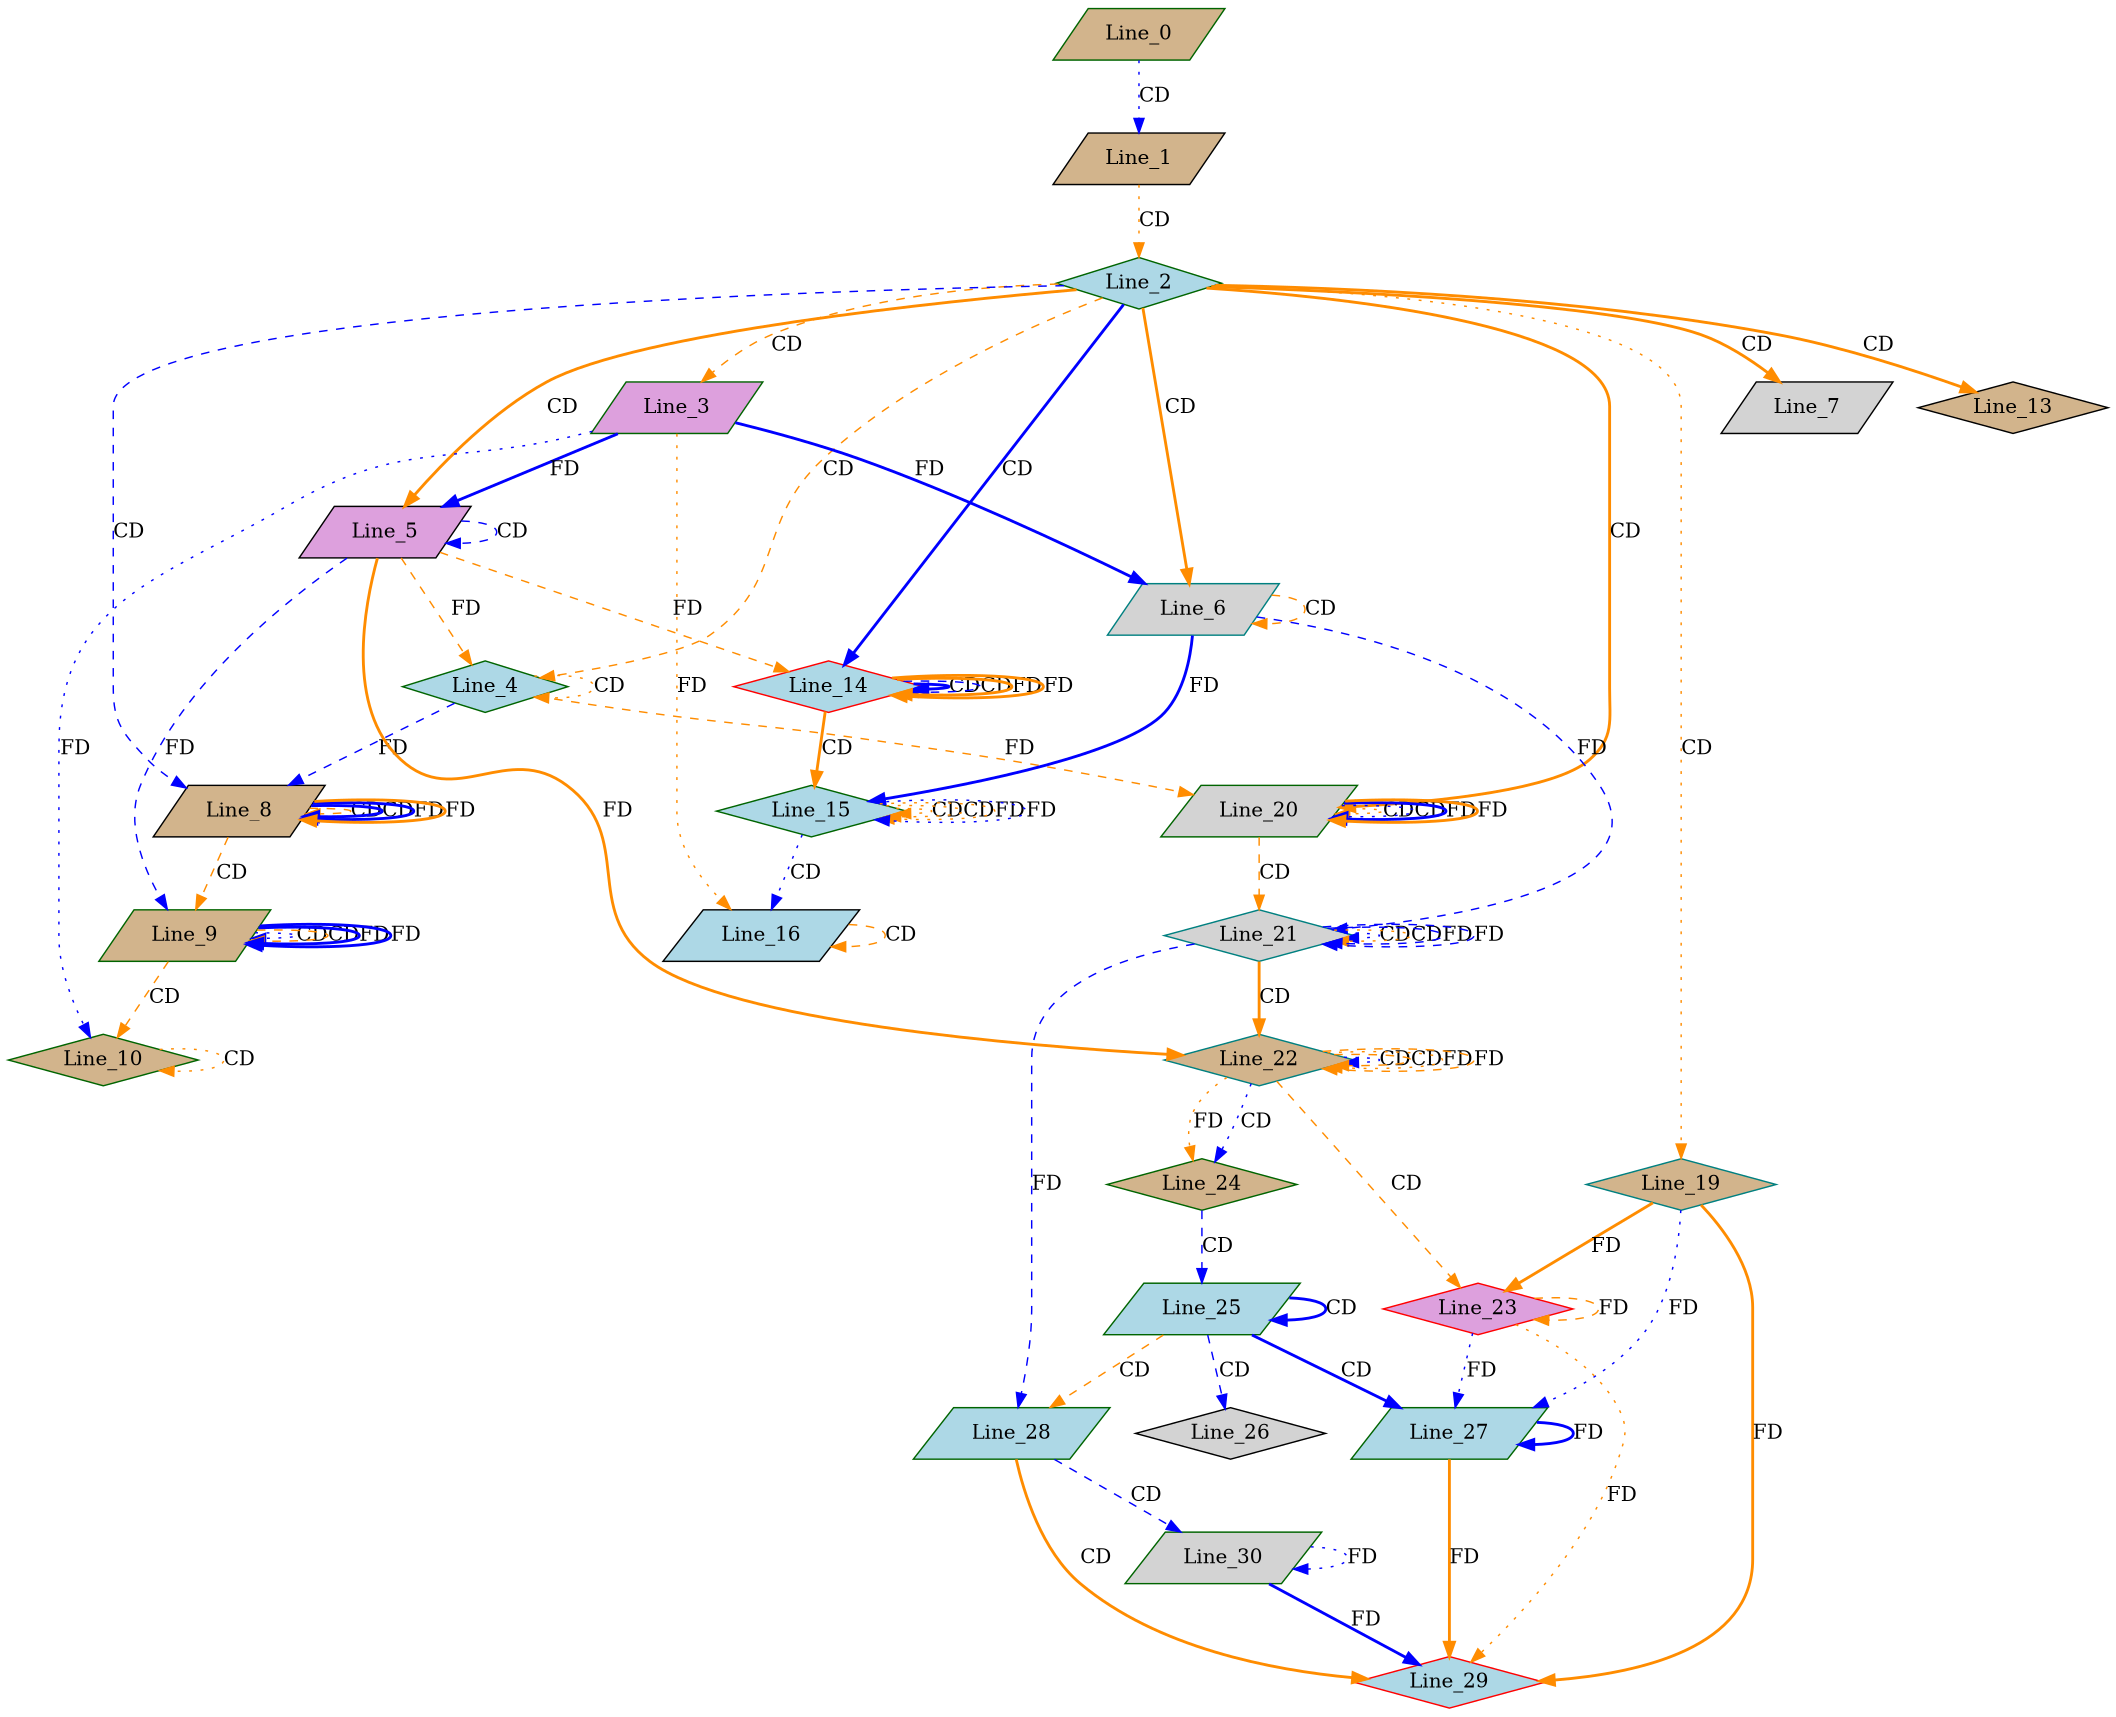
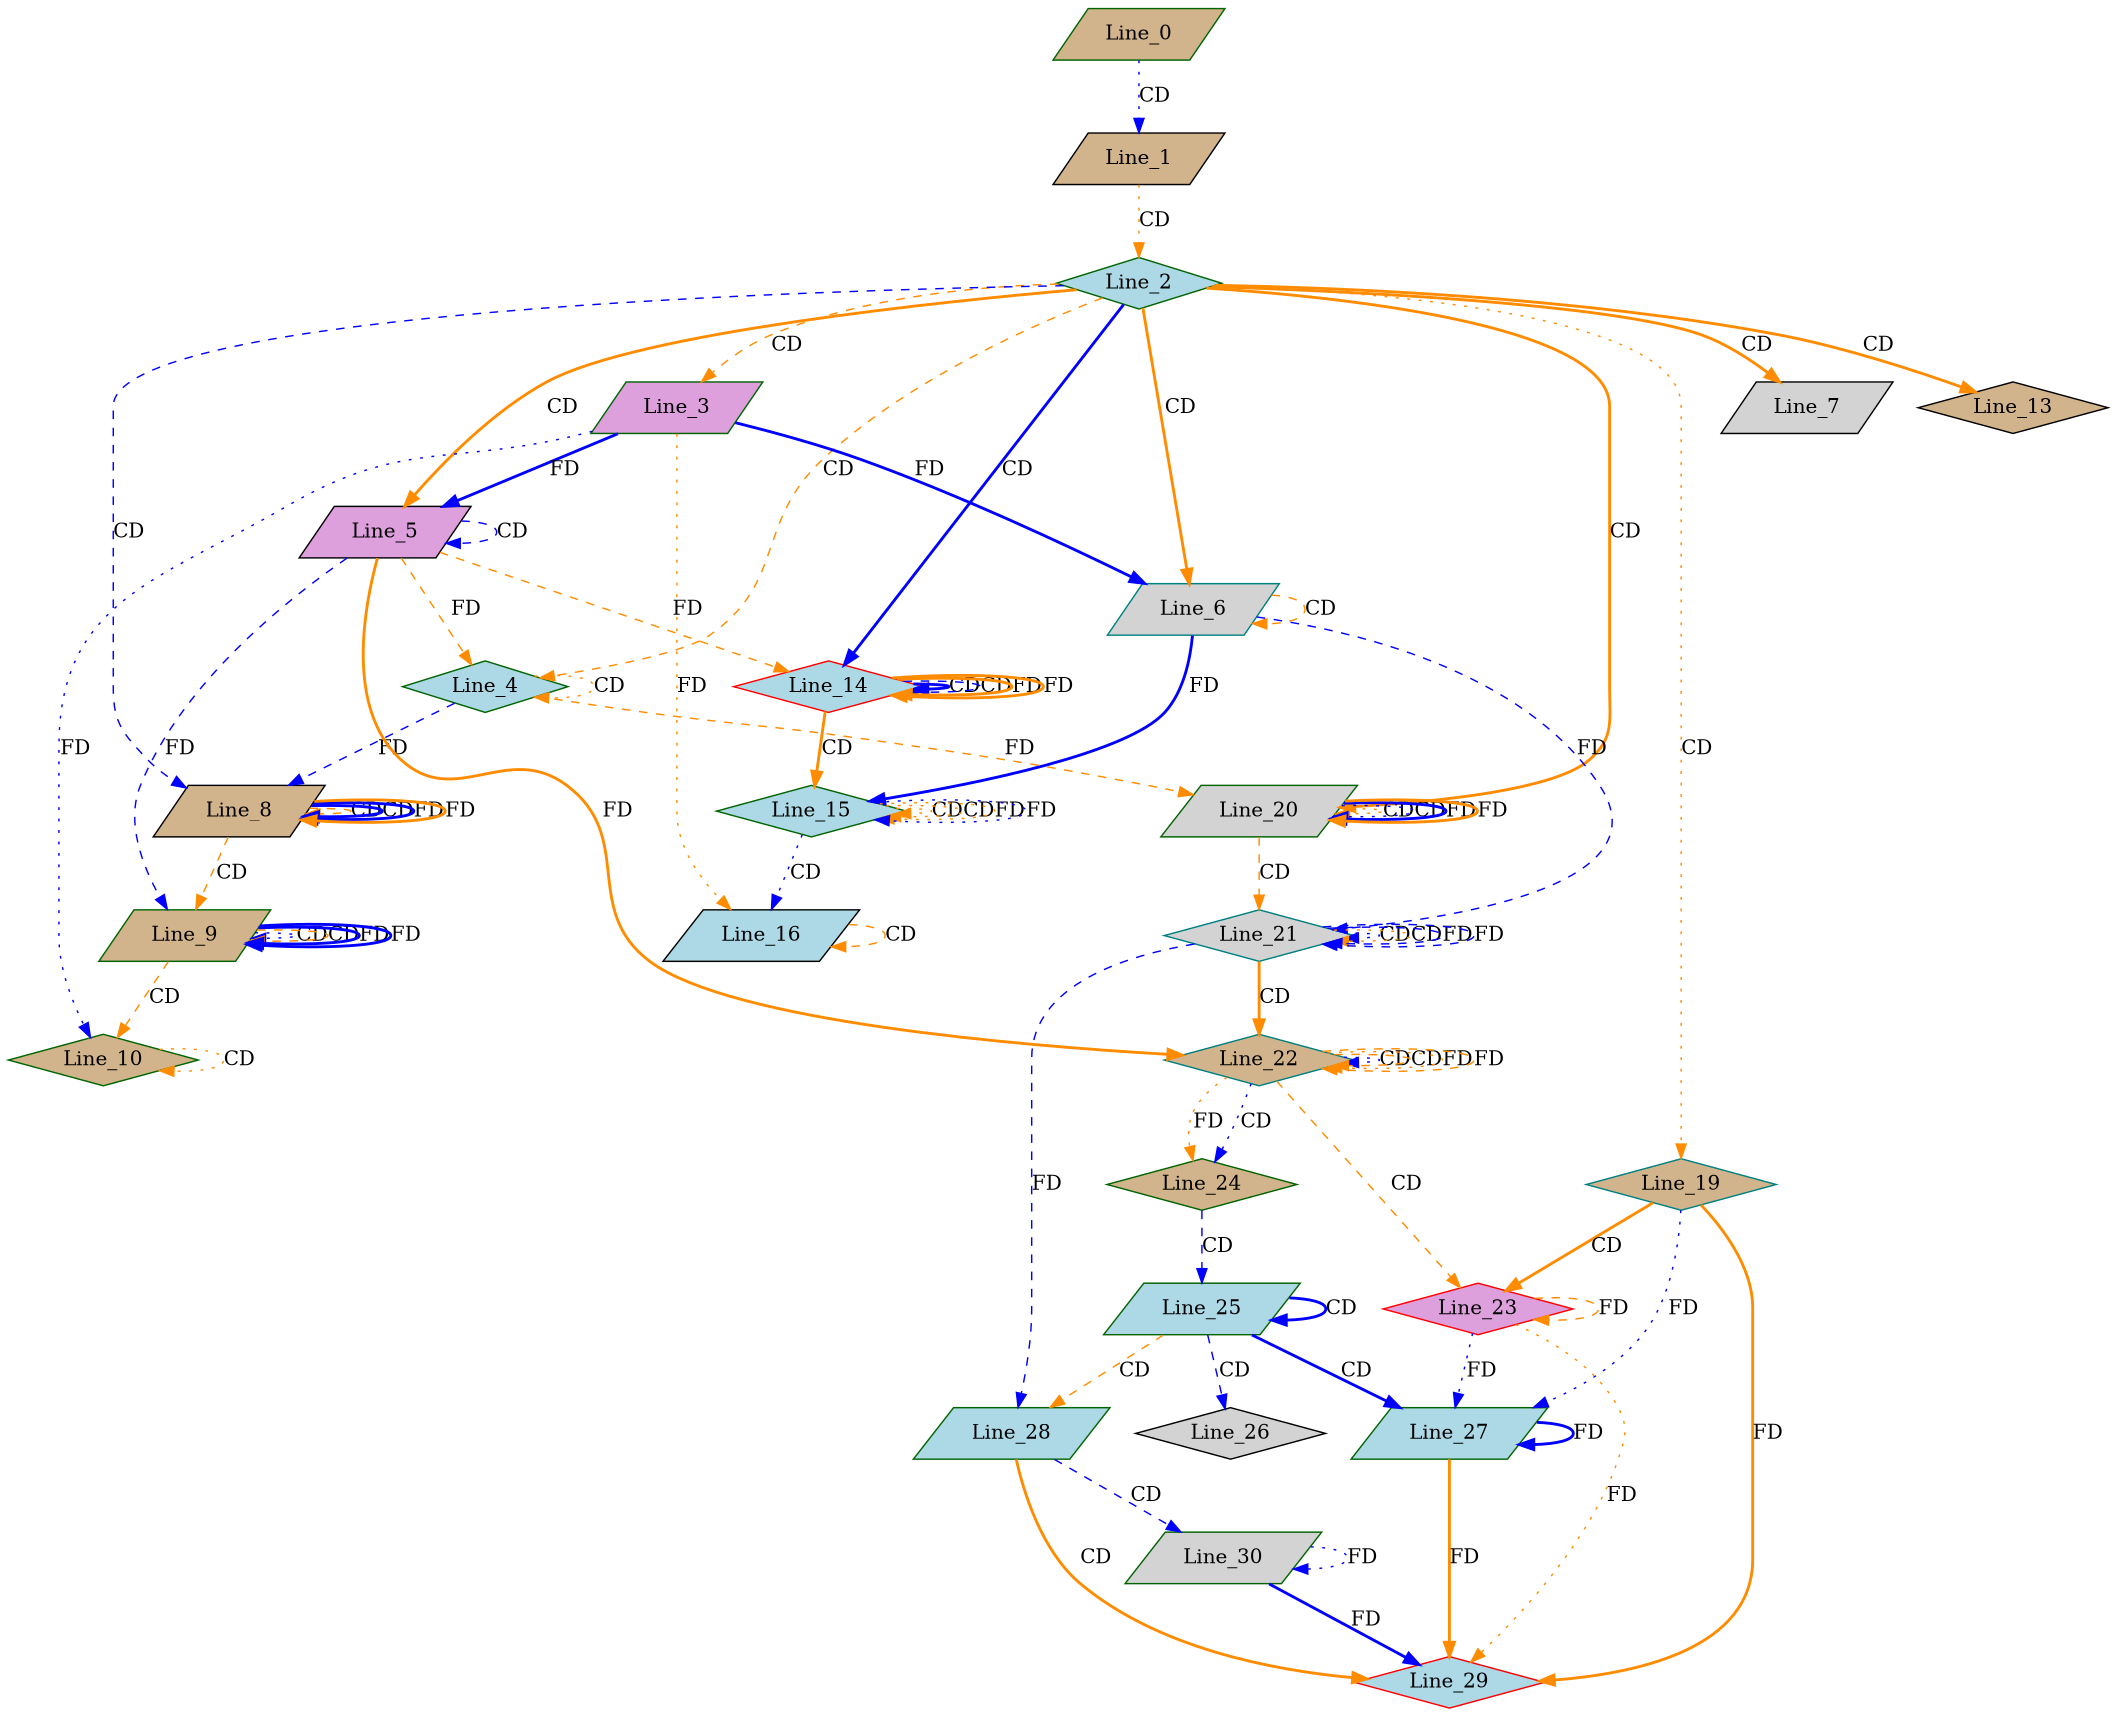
(1607, 1247) -> (1607, 1247)
